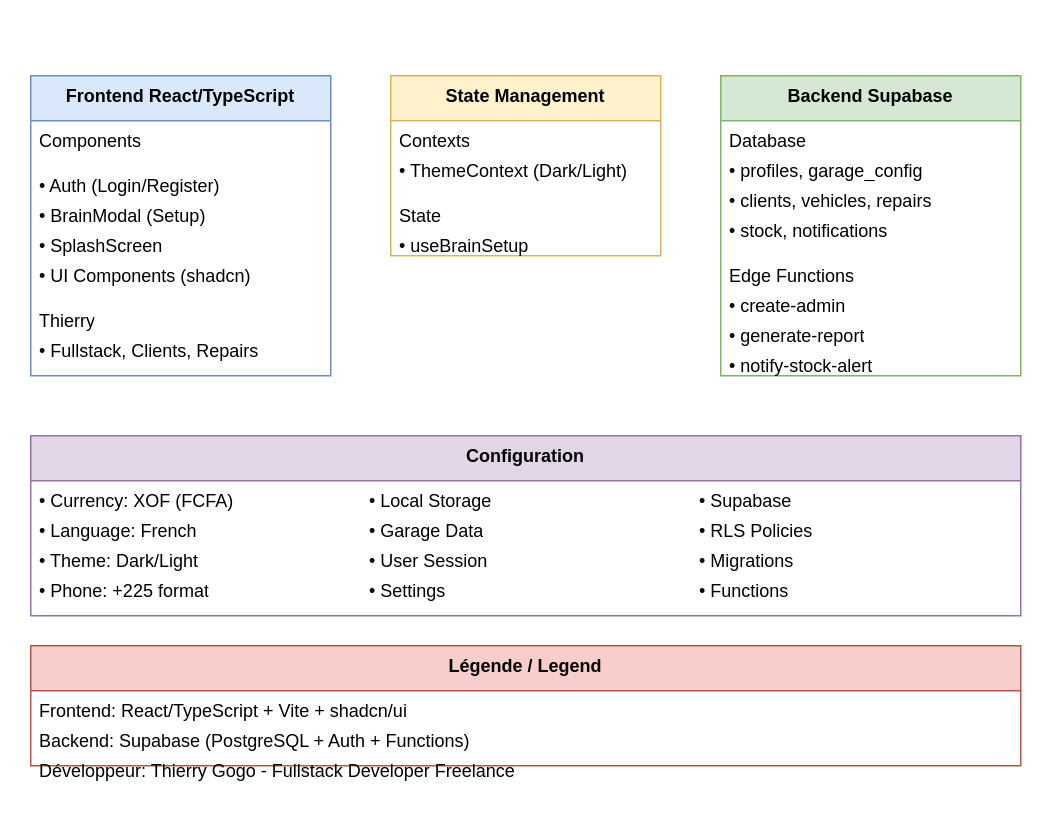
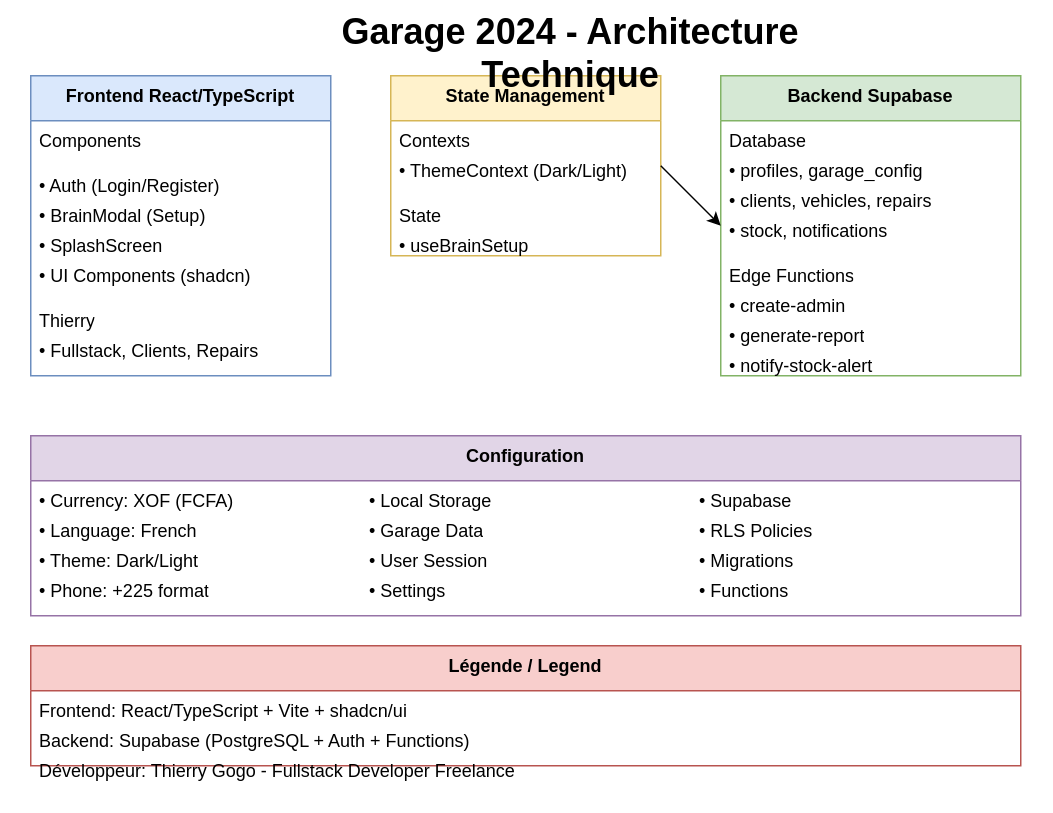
none -> (571, 53)
none -> (688, 193)
